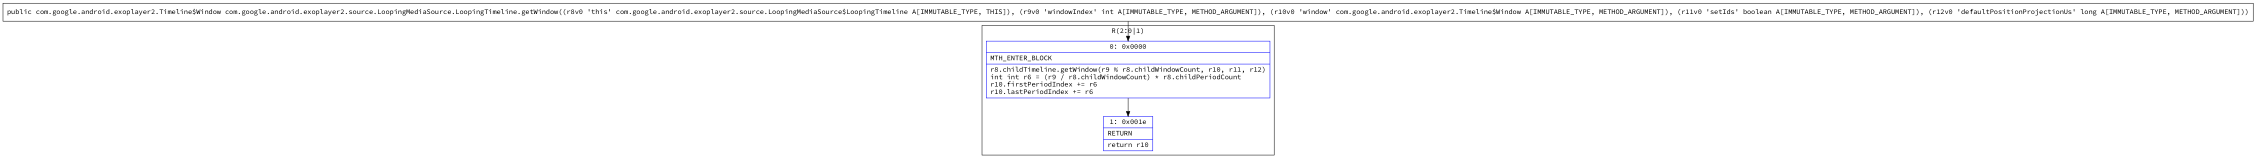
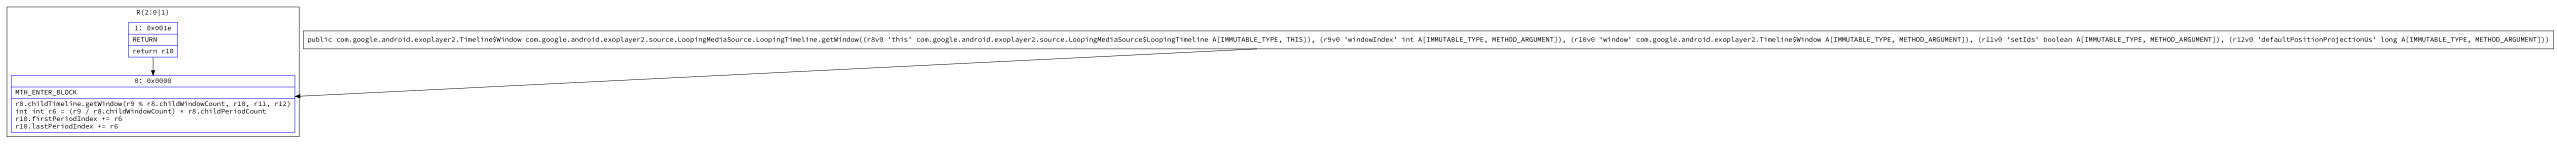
(1128, 105) -> (153, 64)
